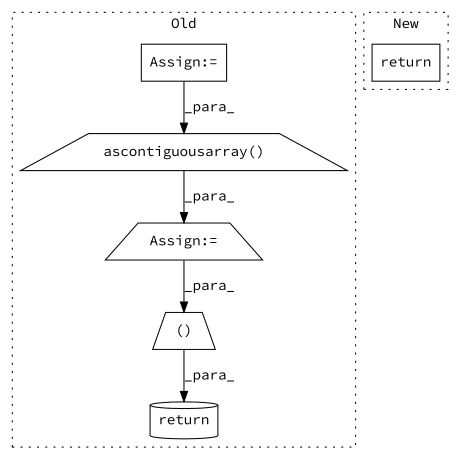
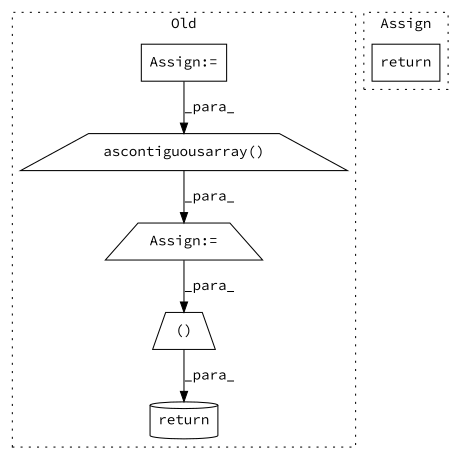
(406, 24) -> (406, 24)
